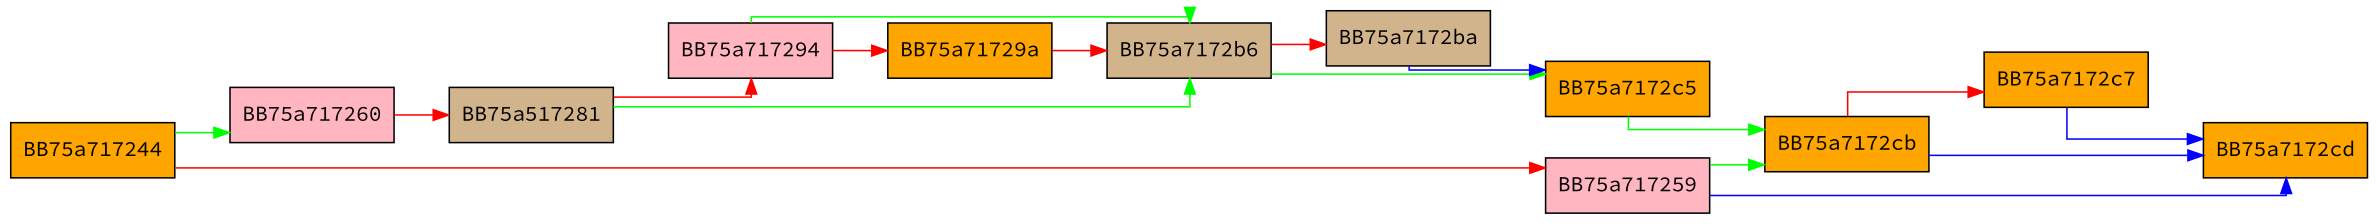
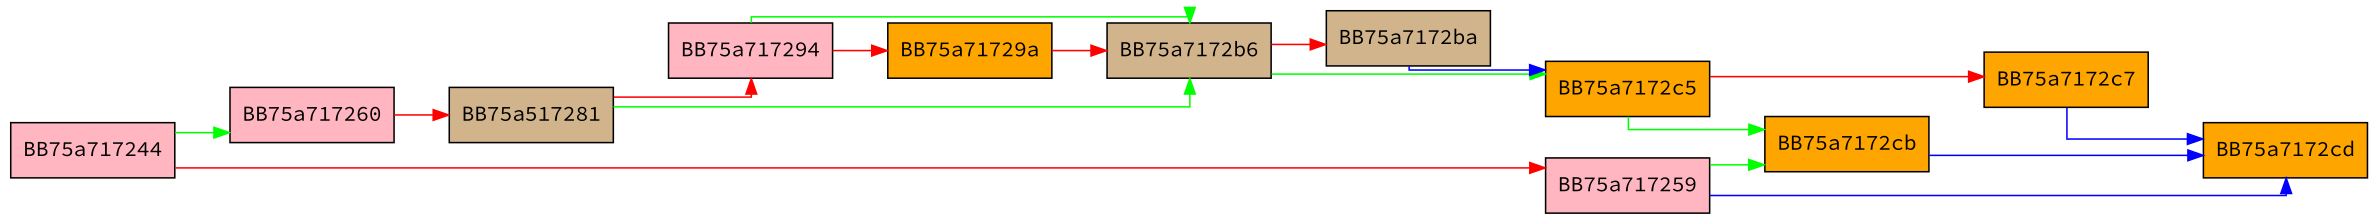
(1896, 92) -> (1839, 77)
(93, 150) -> (93, 150)
